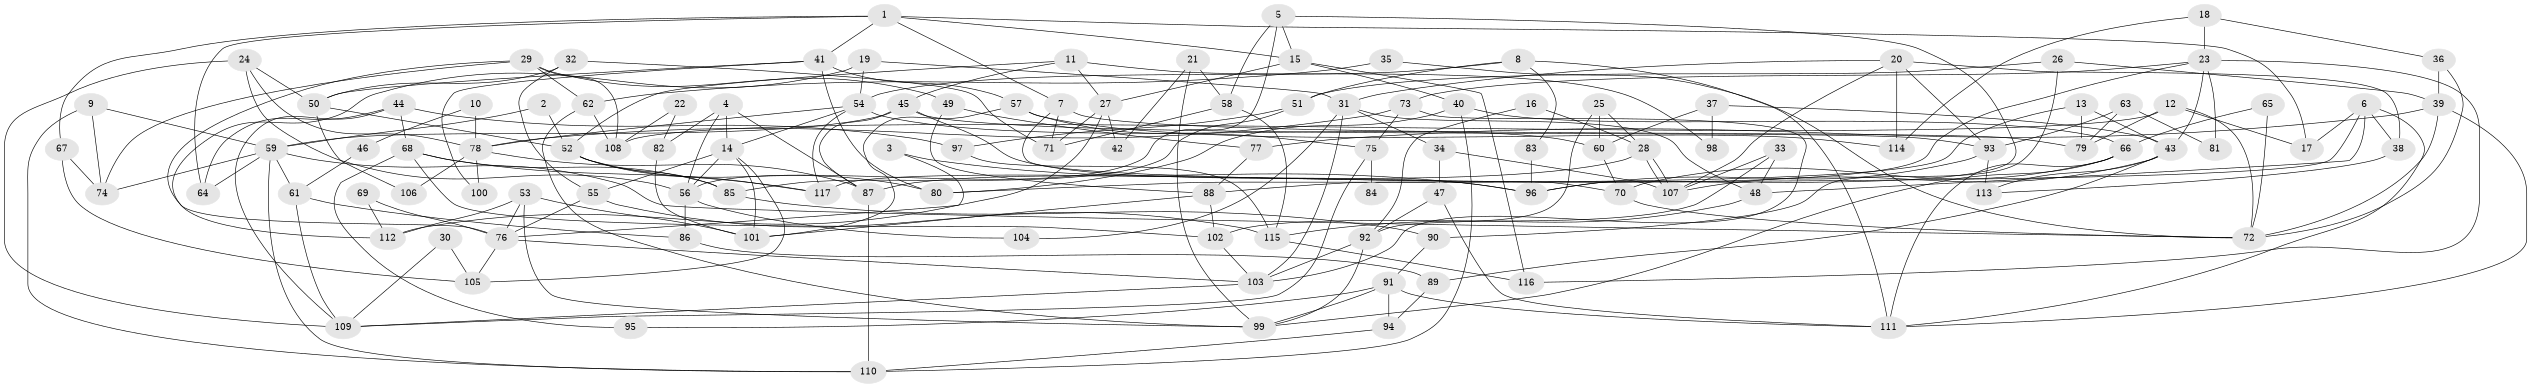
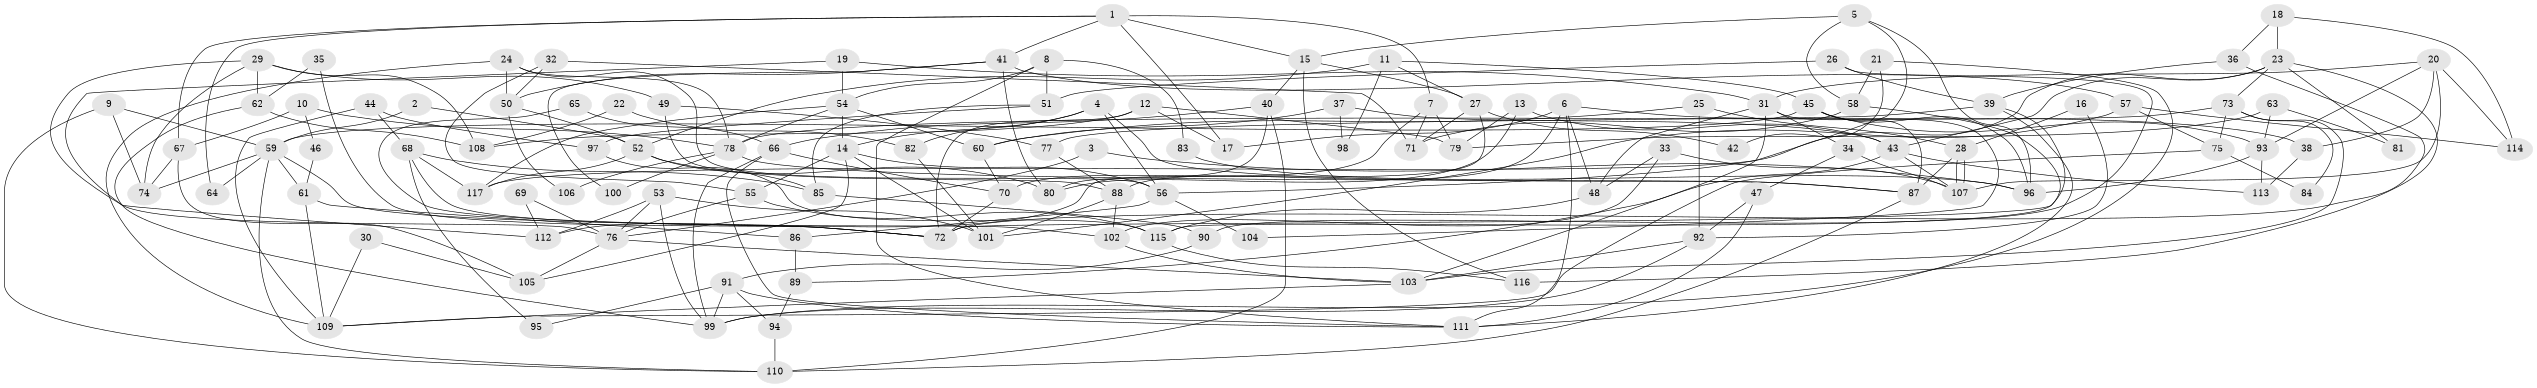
none -> (242, 129)
(243, 129) -> none
none -> (2324, 133)
